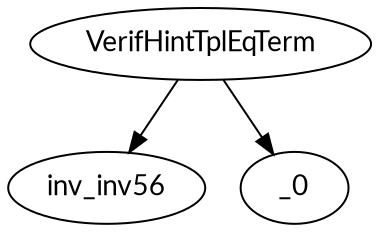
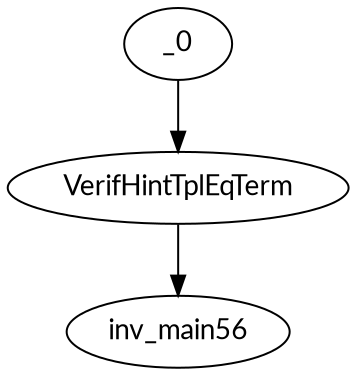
(243, 109) -> (178, 106)
(107, 188) -> (178, 332)
